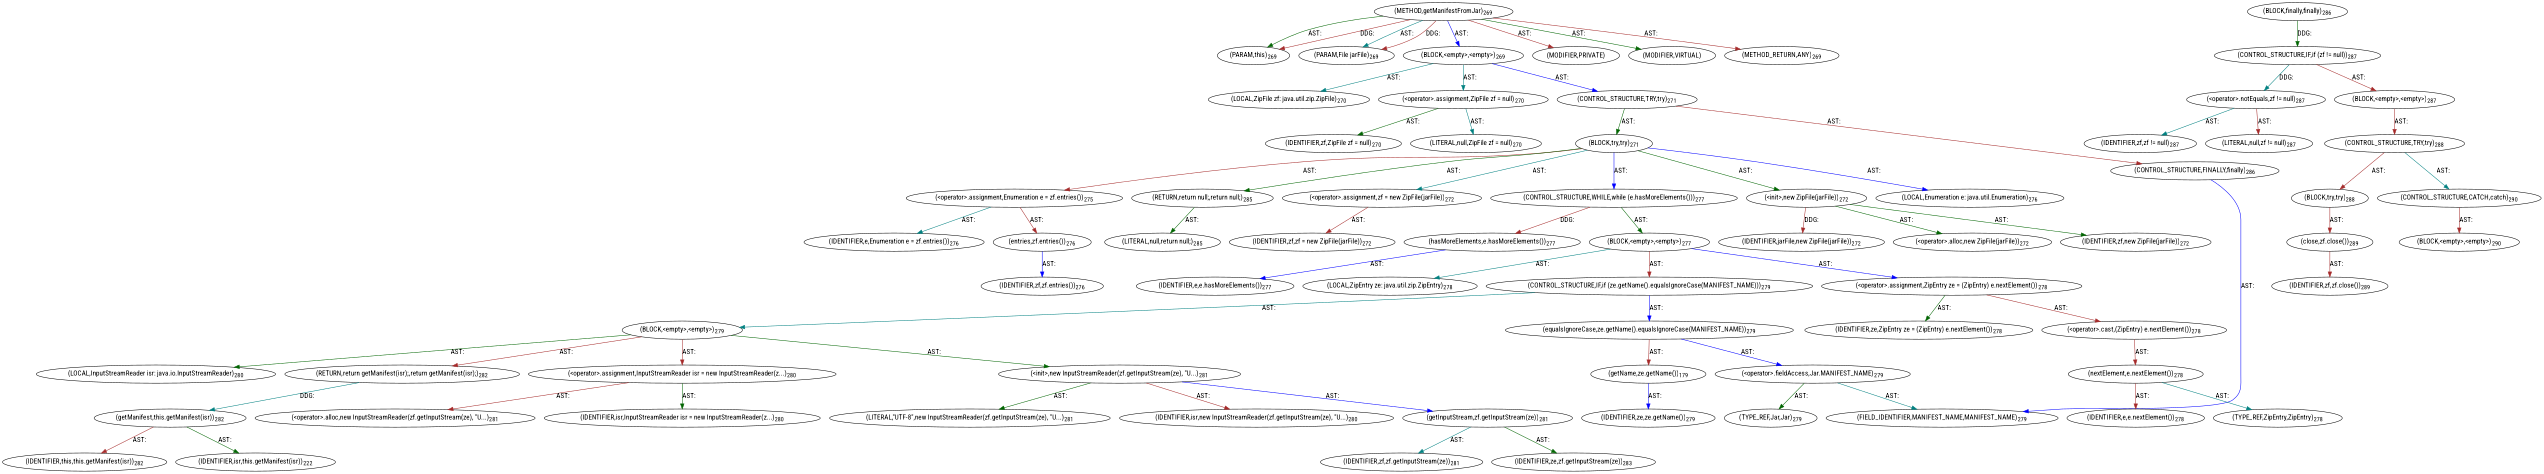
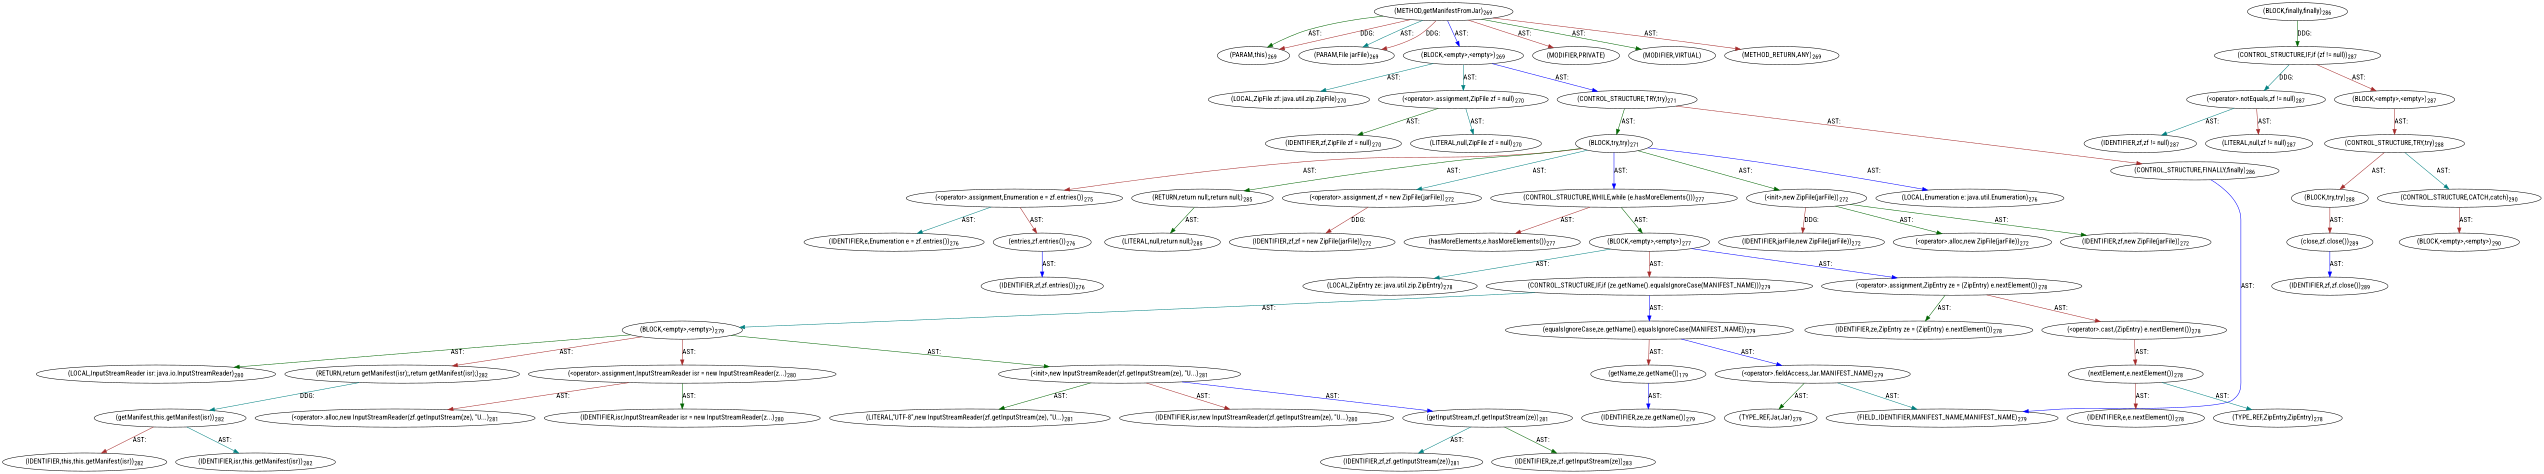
(1359, 220) -> (1359, 220)
(1568, 220) -> (1568, 220)
(2330, 262) -> (2330, 262)
(1215, 286) -> none
(210, 439) -> (210, 439)
(308, 461) -> (308, 461)
